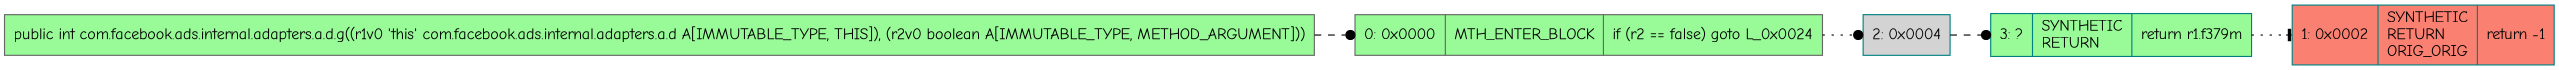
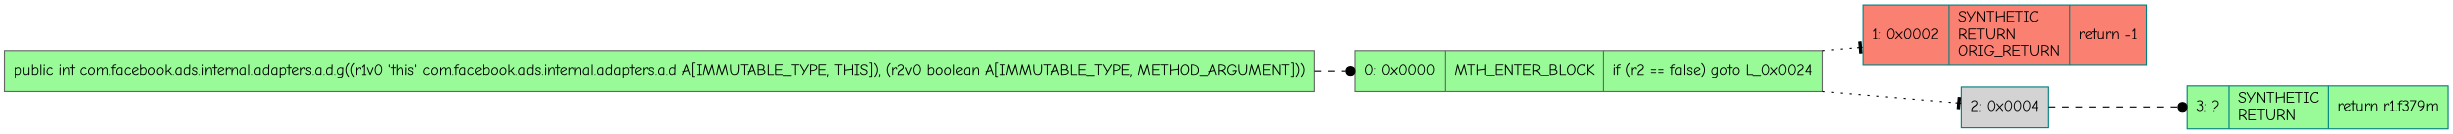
(1838, 35) -> (1889, 97)
(2269, 35) -> (1840, 49)
(2428, 51) -> (2009, 51)
